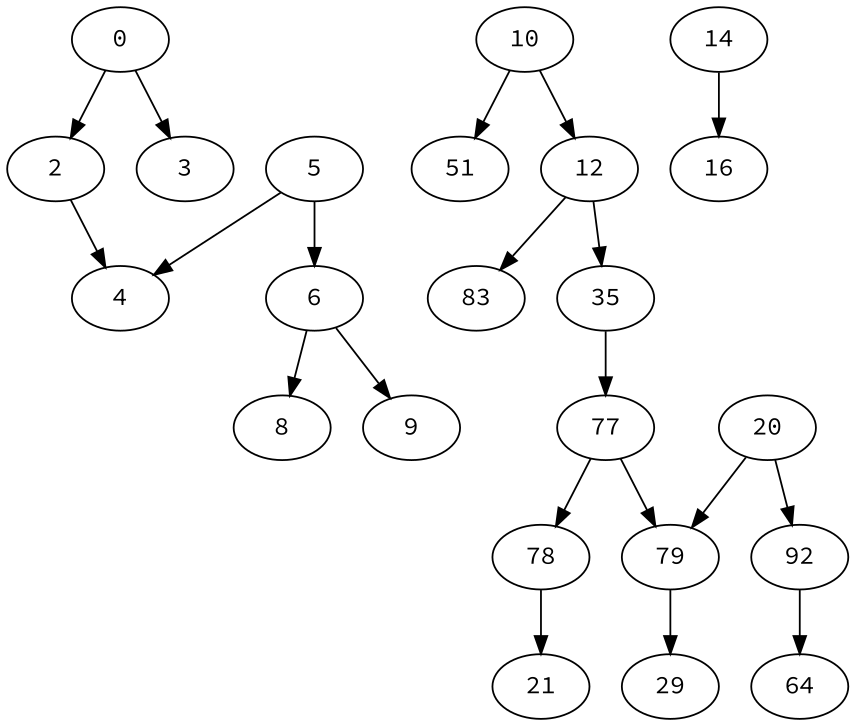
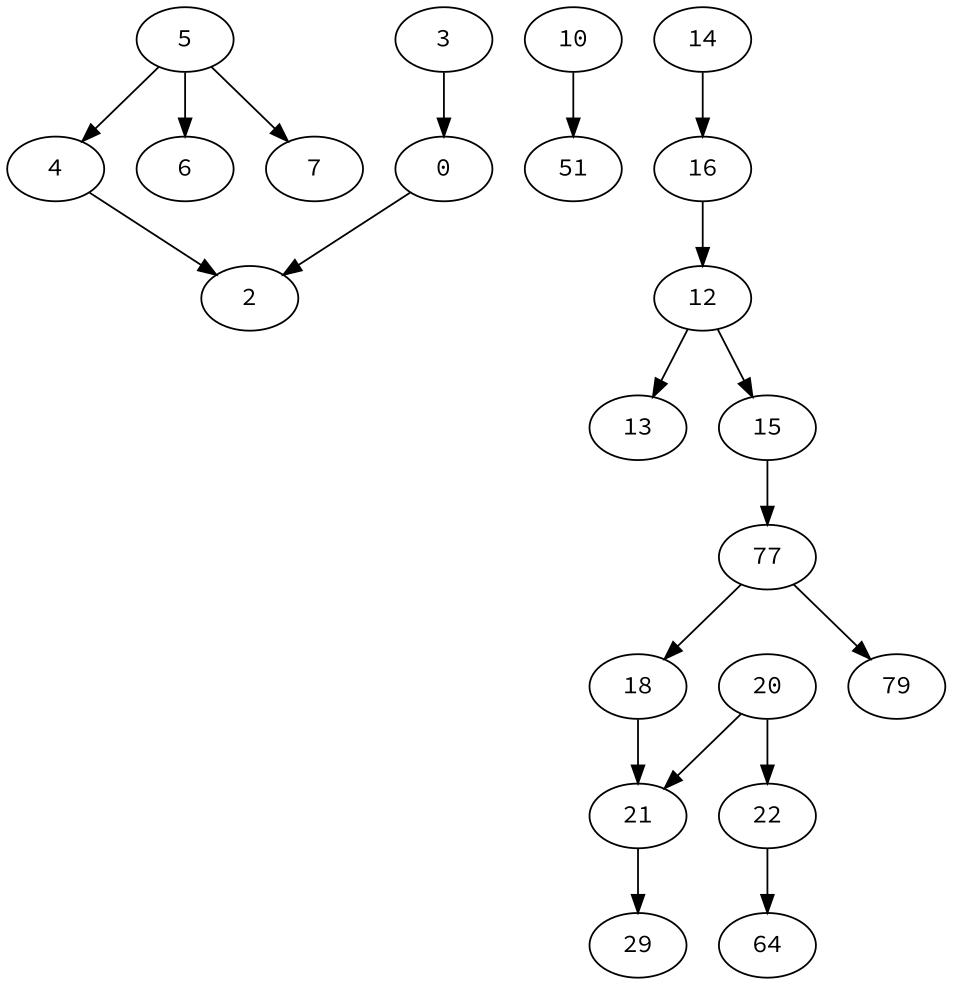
(149, 96) -> (444, 95)
(553, 96) -> (703, 225)
none -> (315, 169)
(84, 226) -> (145, 229)
(476, 298) -> (638, 428)
(606, 298) -> (767, 428)
(282, 428) -> none
(412, 428) -> none
(724, 485) -> (709, 745)
(541, 557) -> (638, 687)
(800, 557) -> (767, 816)
(670, 613) -> (638, 872)
